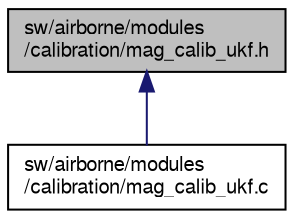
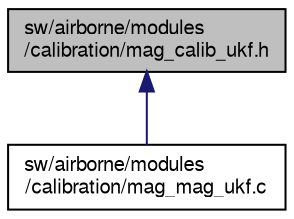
(147, 177) -> (147, 177)
